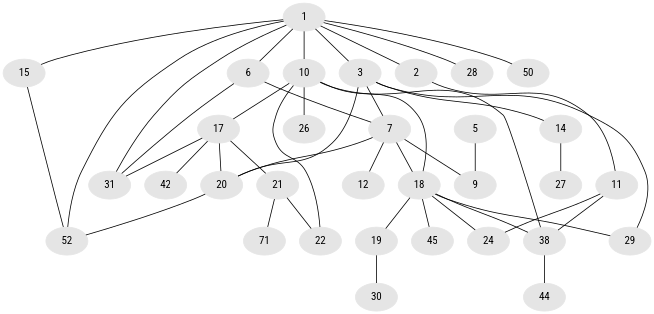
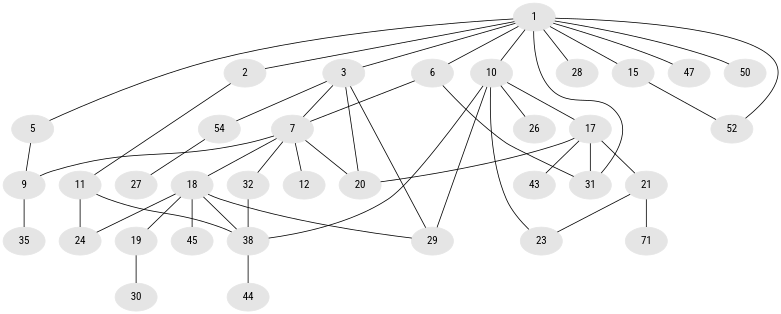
none -> (276, 47)
none -> (689, 73)
(400, 100) -> (462, 157)
(561, 129) -> (219, 129)
(166, 185) -> (534, 185)
none -> (248, 185)
(146, 216) -> none
none -> (24, 241)
(320, 241) -> (541, 241)
